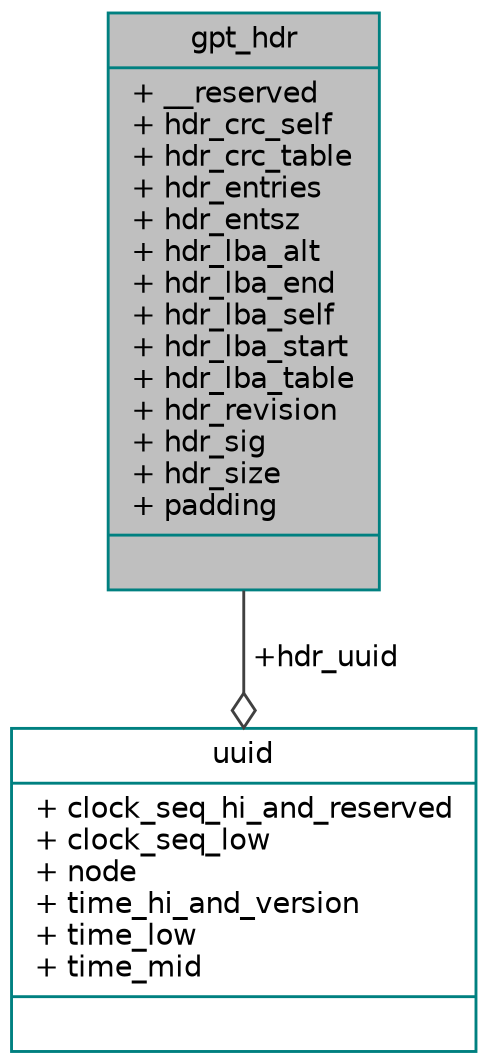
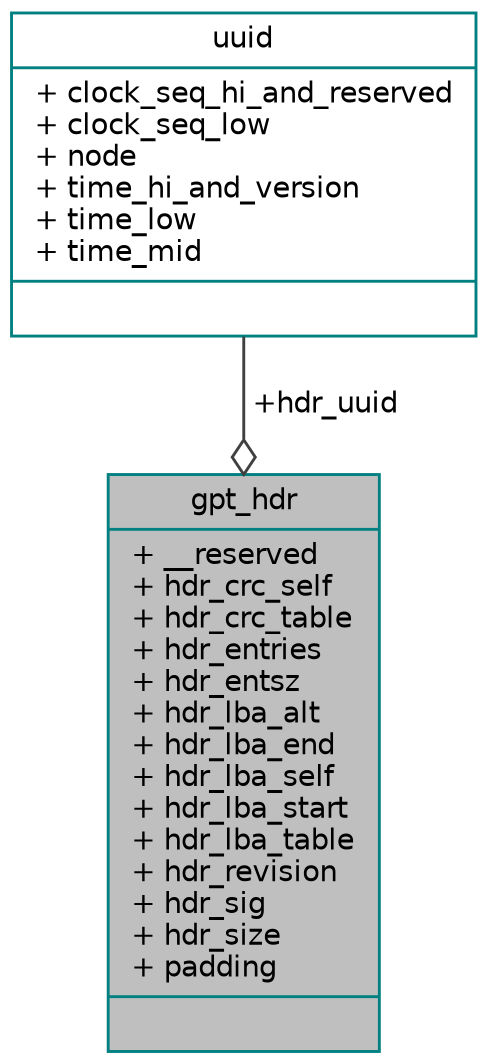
(244, 642) -> (244, 388)
